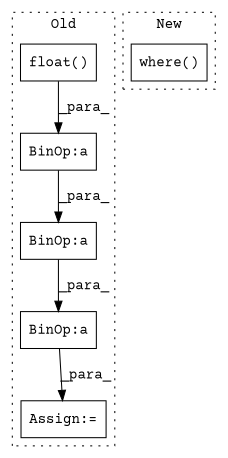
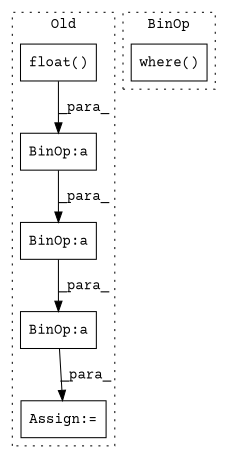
(169, 24) -> (169, 24)
